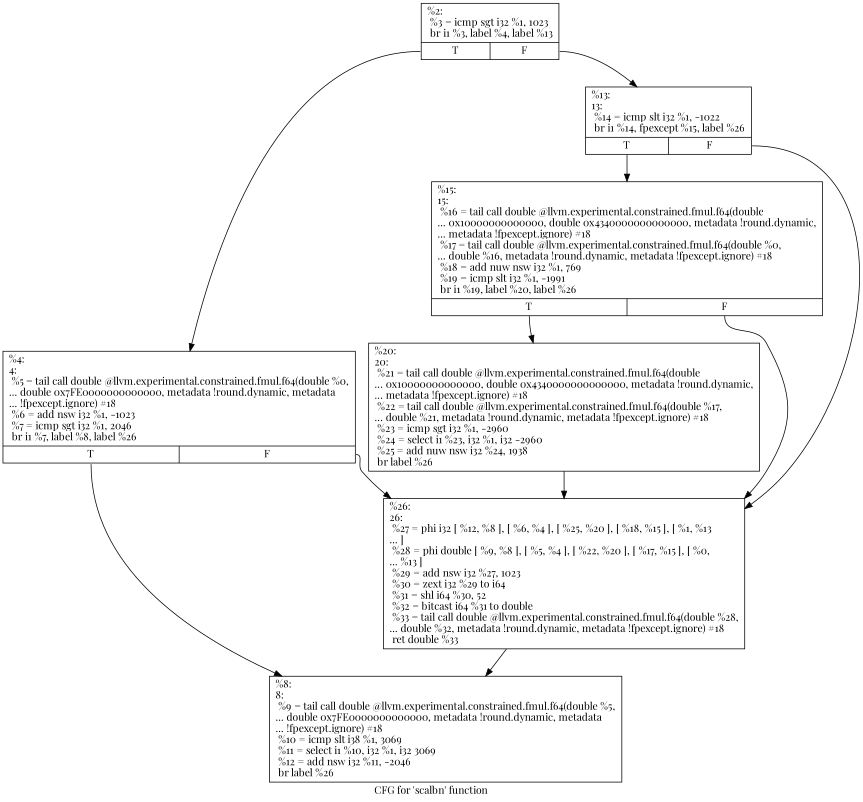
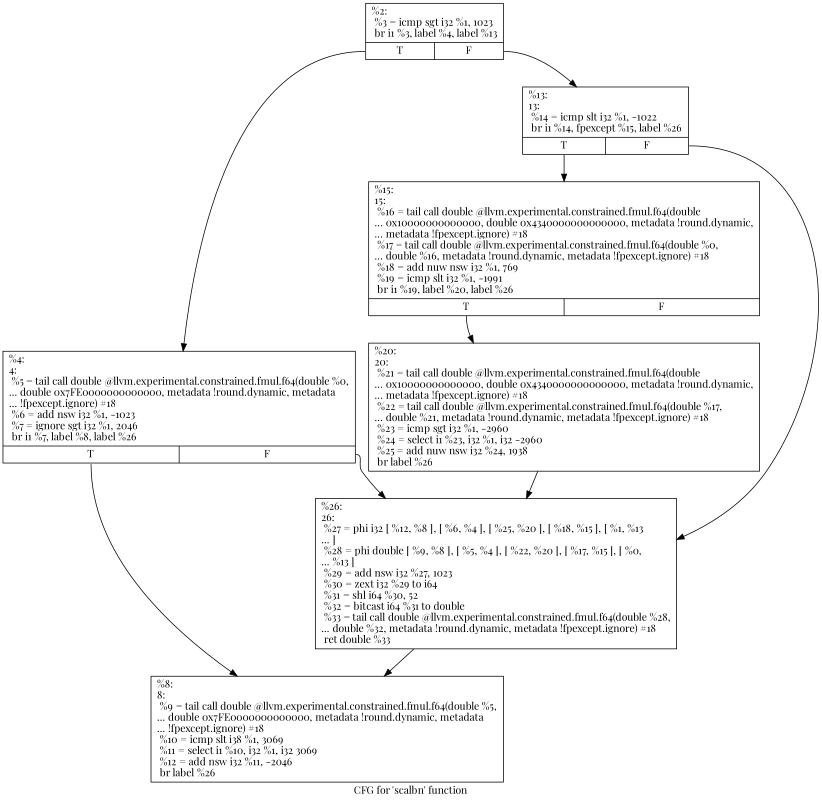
(786, 394) -> none
(70, 426) -> (74, 426)
